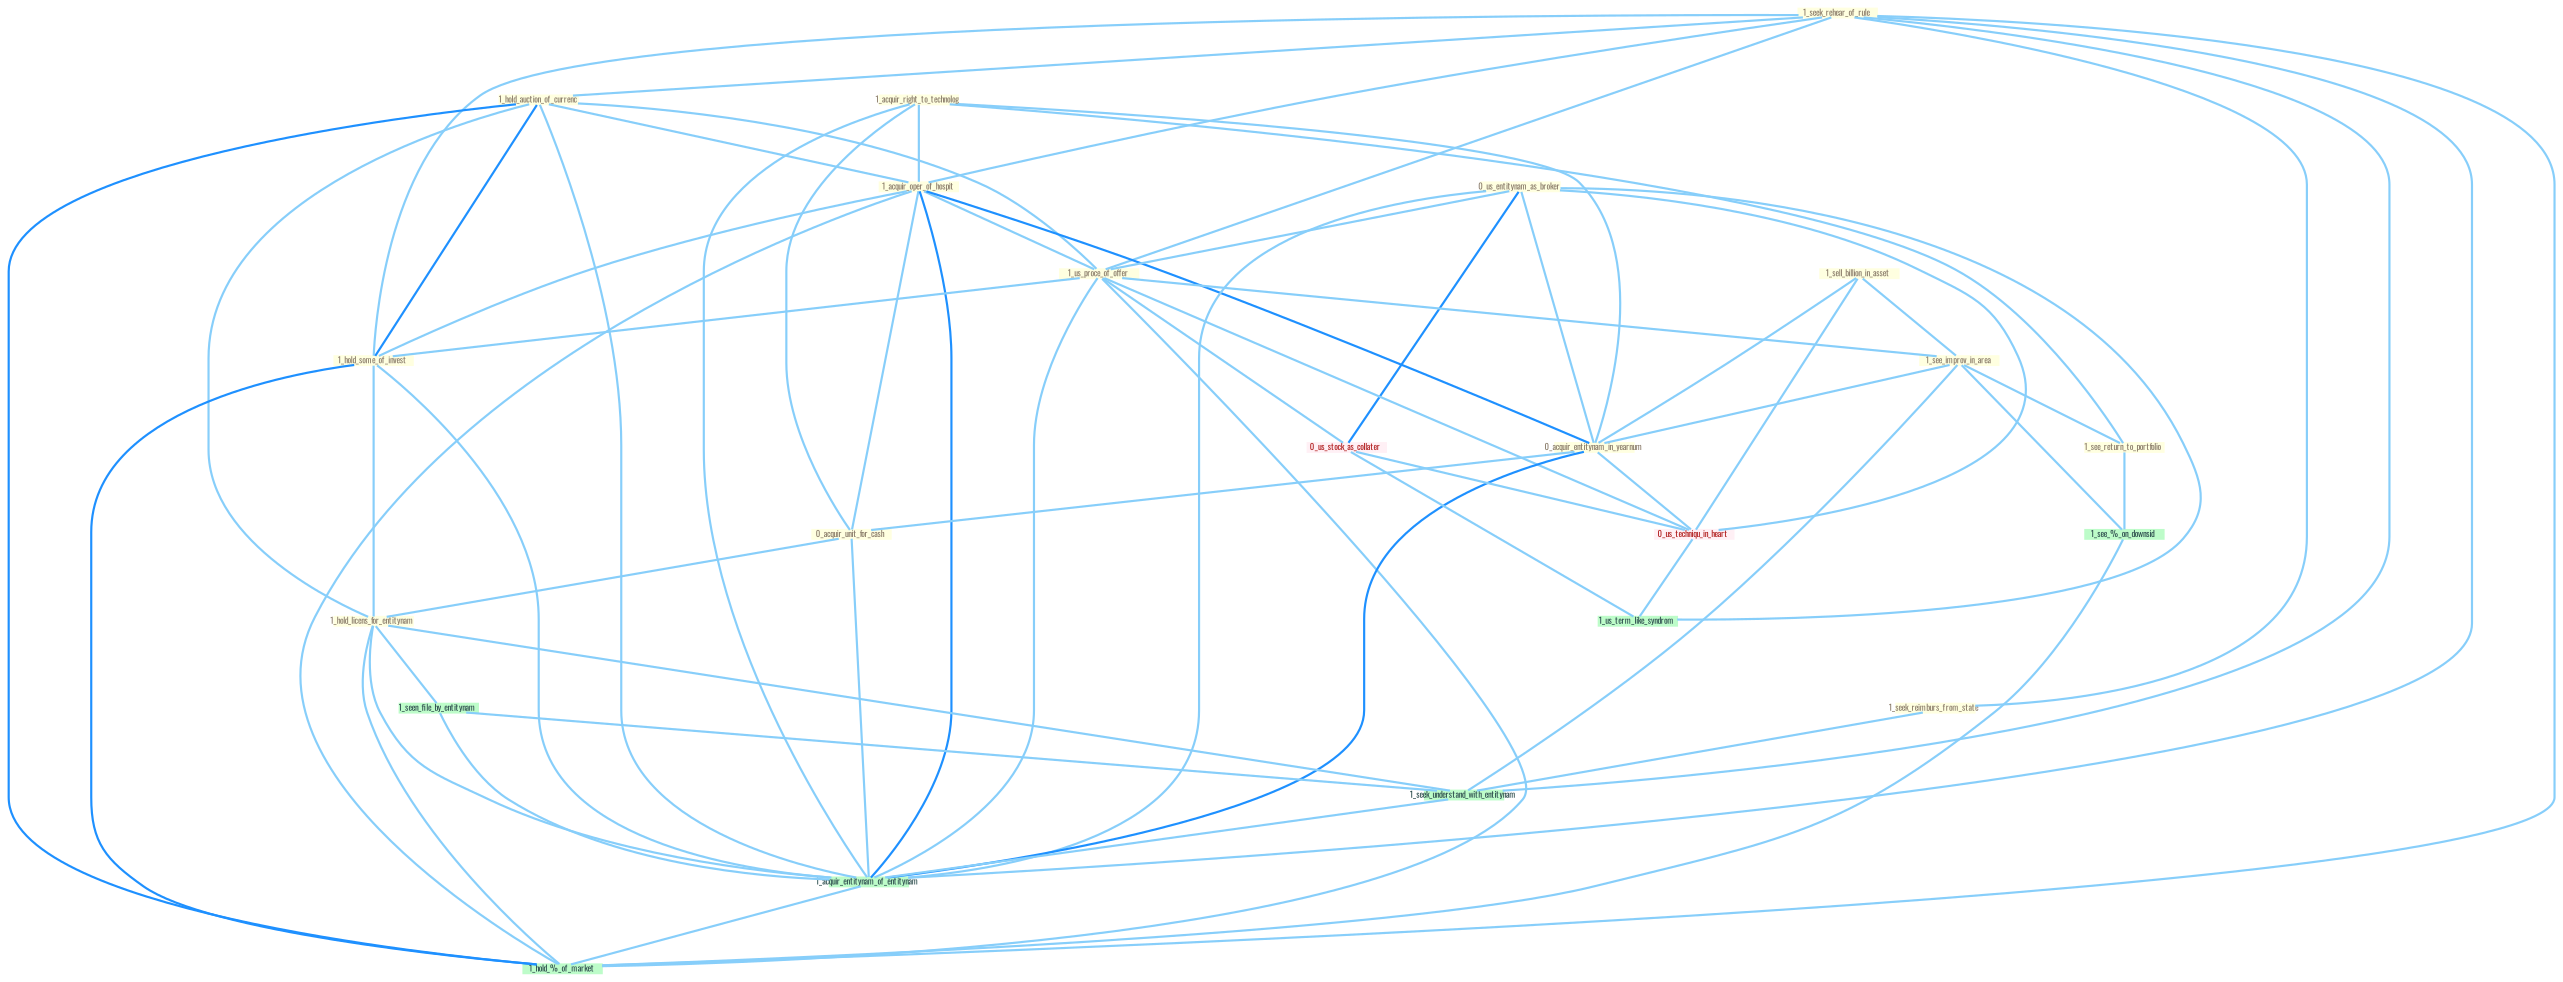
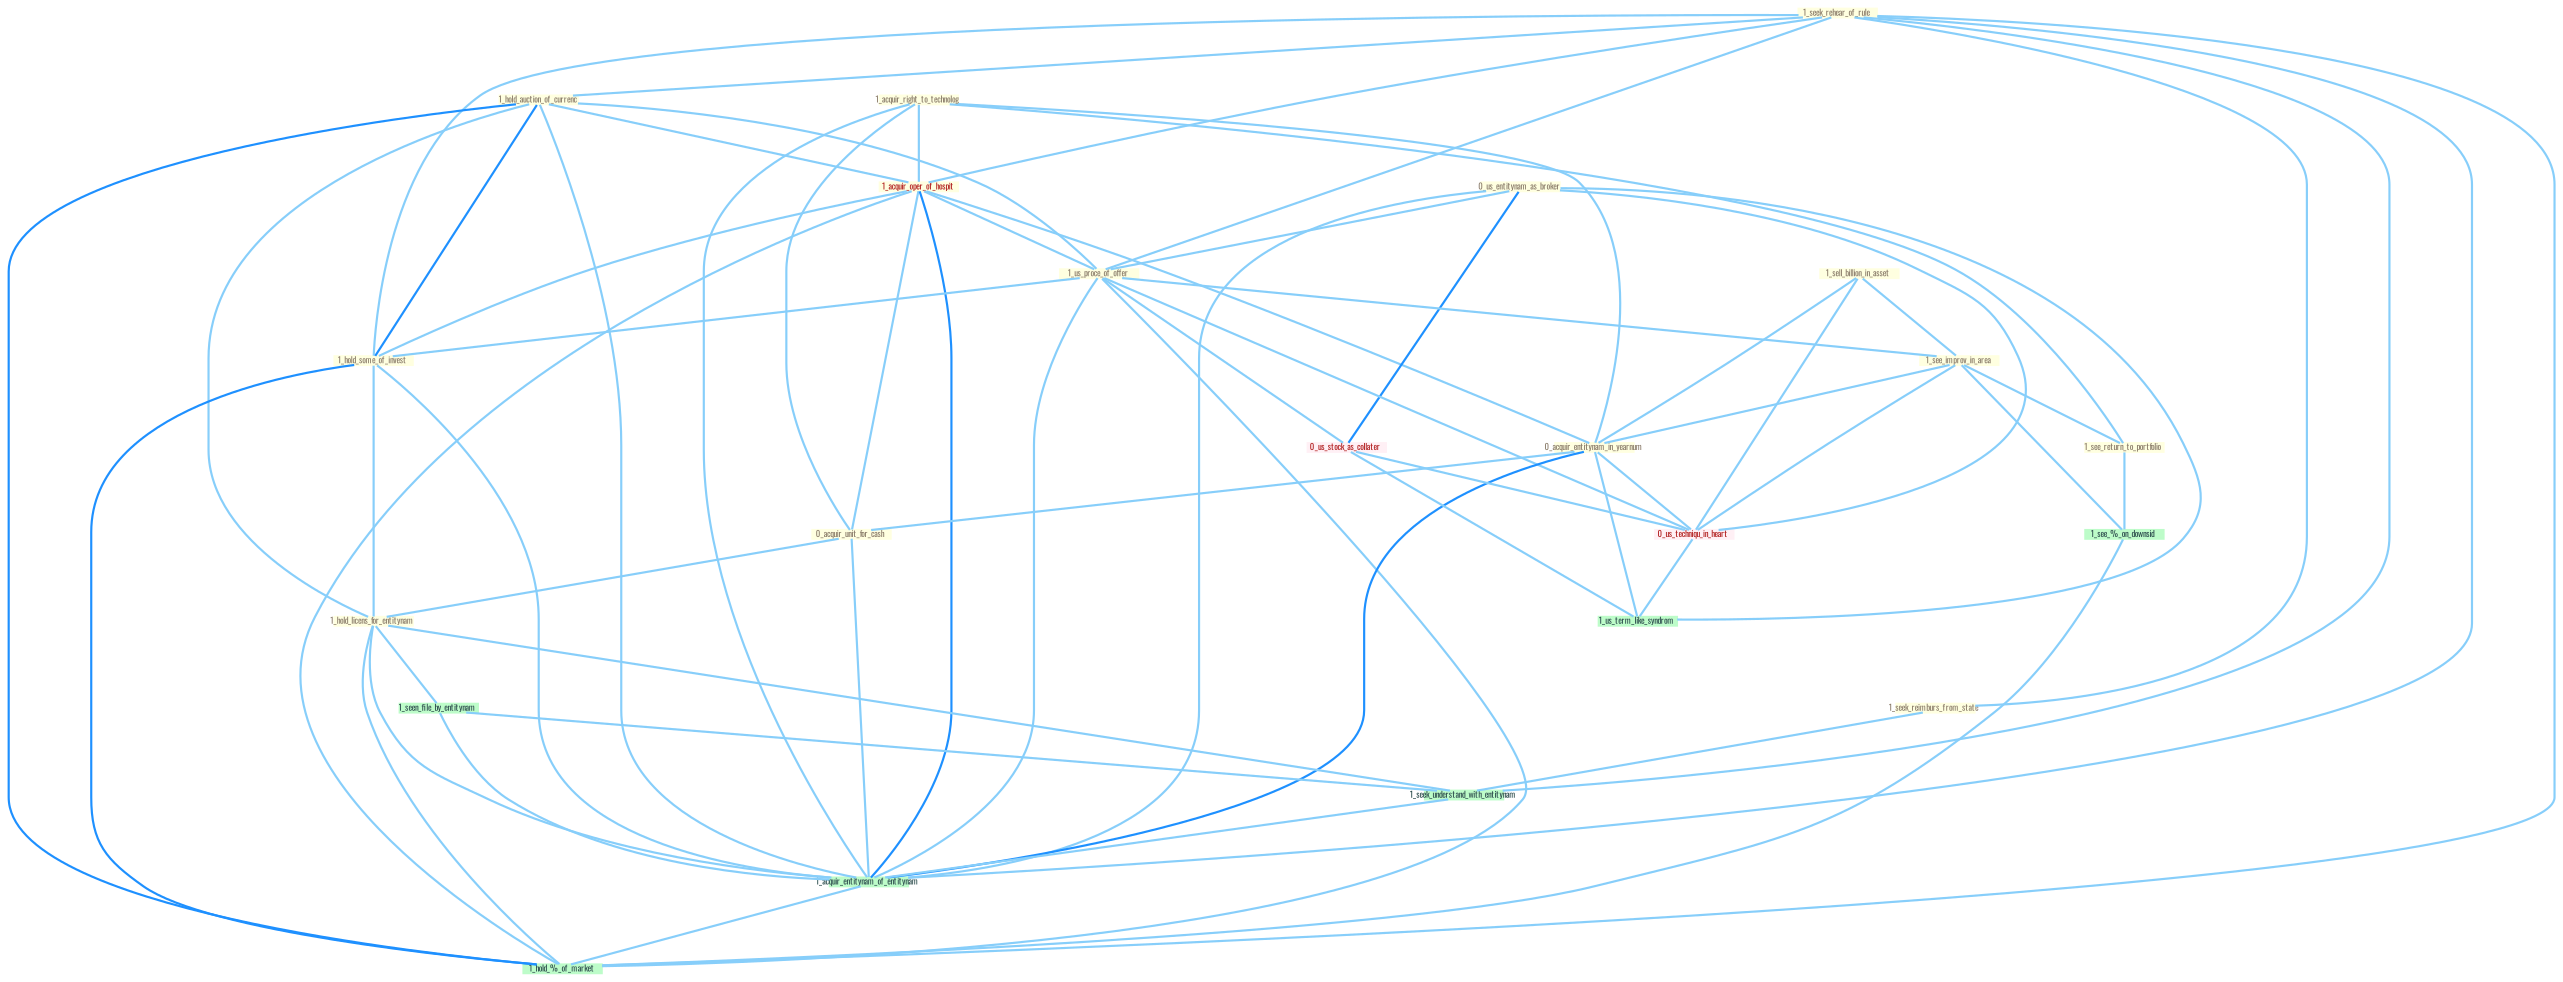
(919, 187) -> (919, 187)
(1554, 305) -> (1616, 534)
(1261, 309) -> (1261, 309)
(1729, 597) -> (1825, 446)
